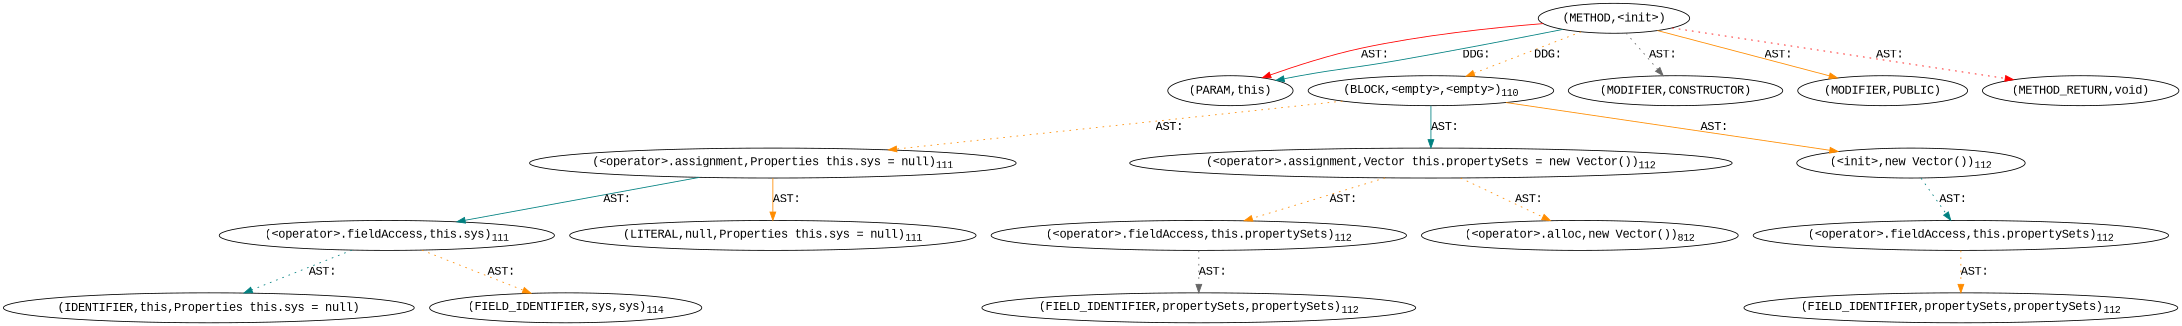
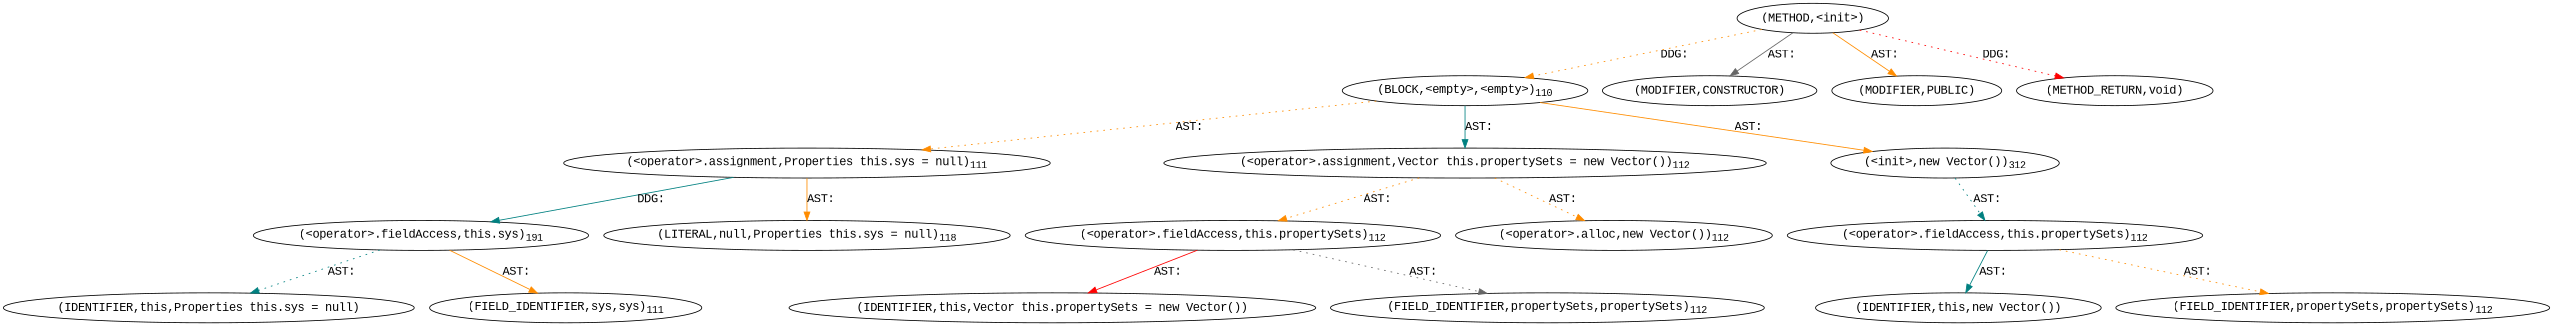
(1642, 51) -> (1765, 52)
(1894, 54) -> (2000, 54)
(1230, 91) -> none
(1983, 162) -> (2017, 162)
(621, 199) -> (655, 199)
(500, 234) -> (535, 234)
(914, 234) -> (948, 234)
(1686, 234) -> (1720, 234)
(472, 270) -> (490, 270)
(655, 307) -> (655, 307)
none -> (1052, 308)
none -> (1958, 308)
